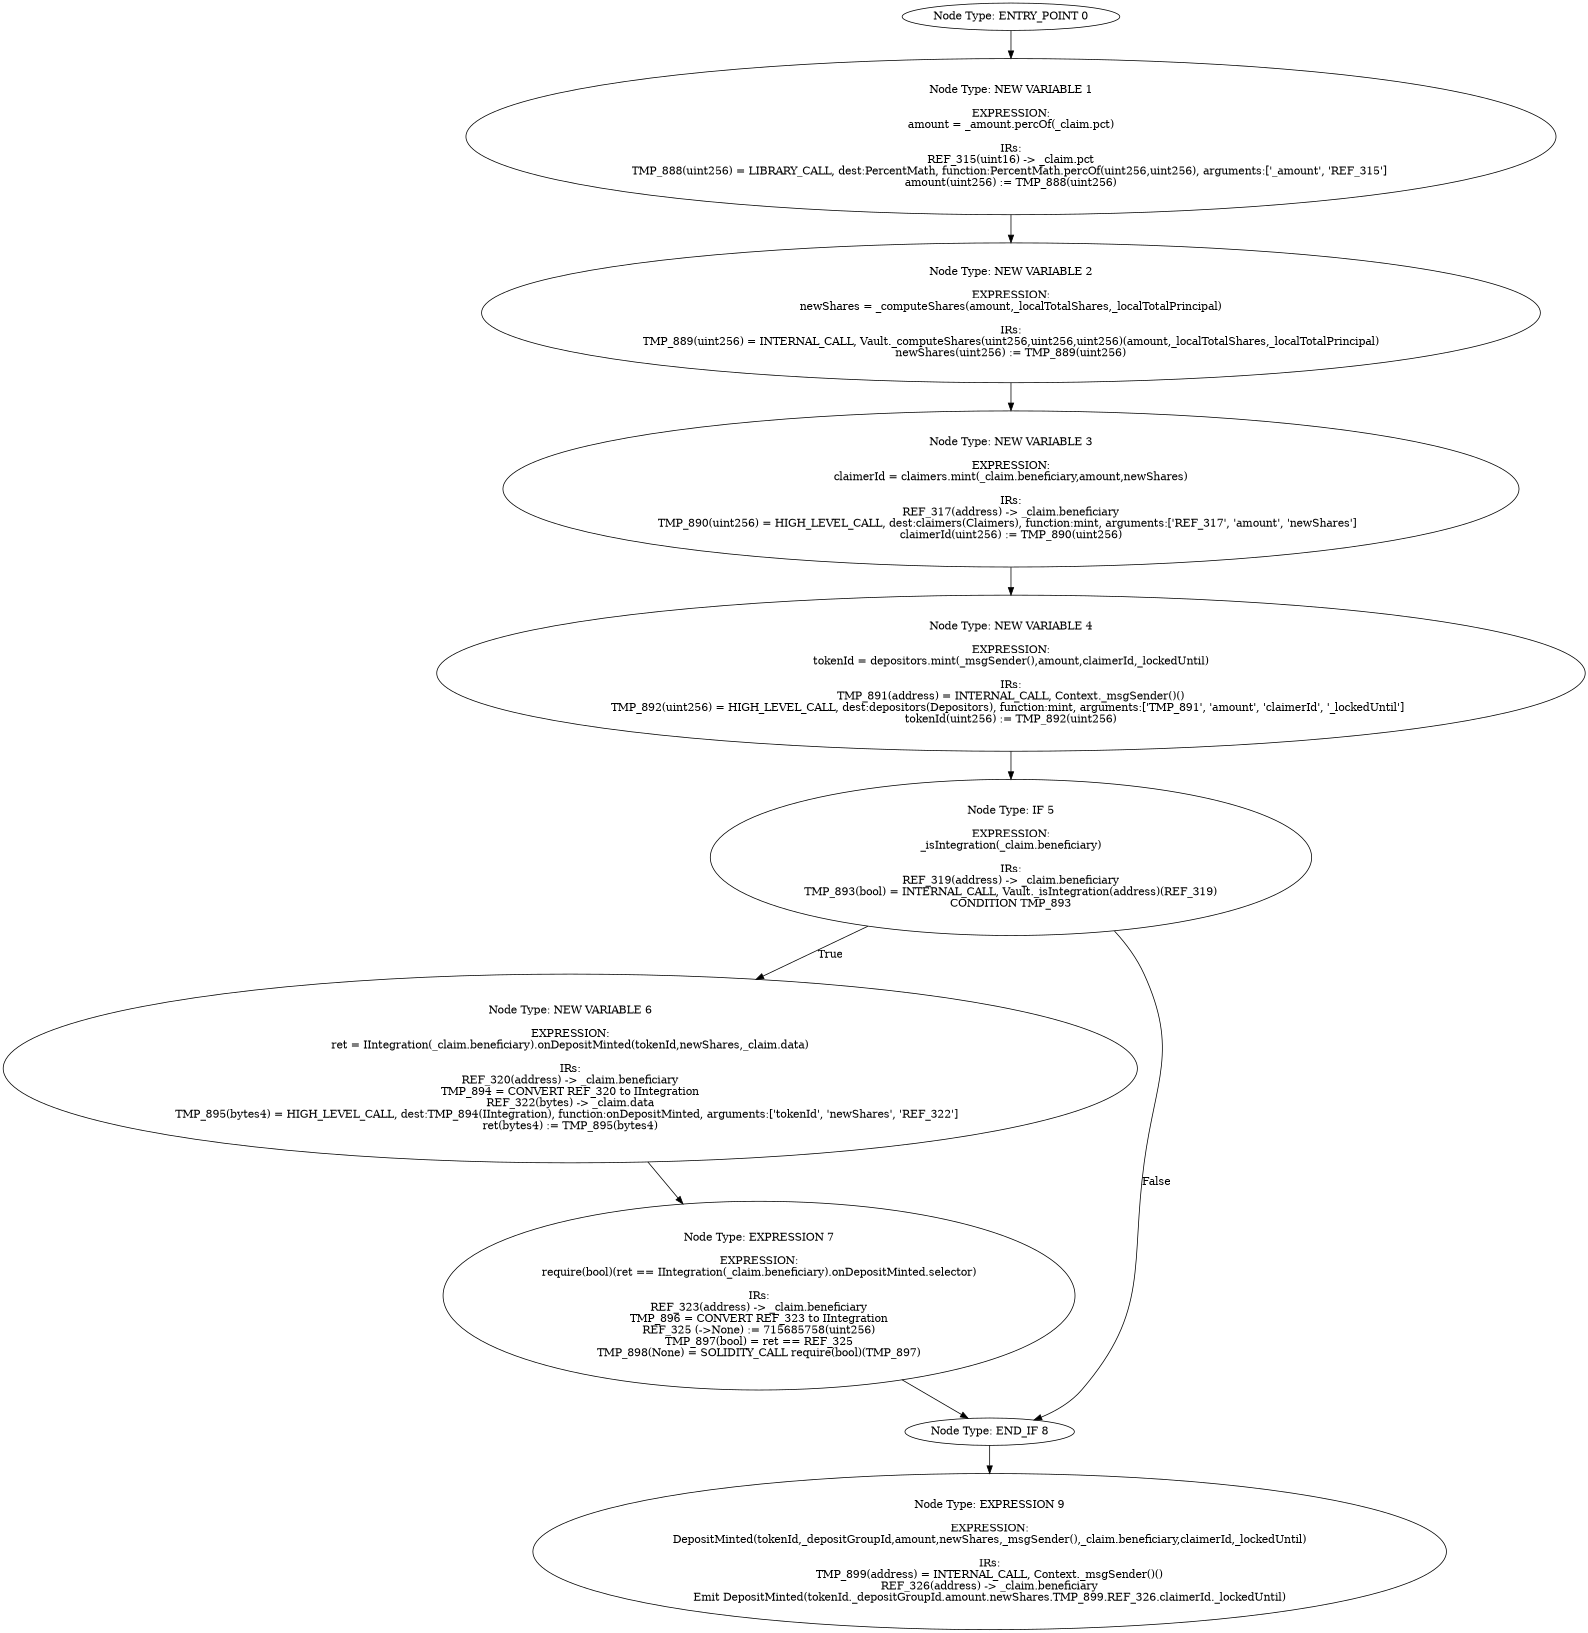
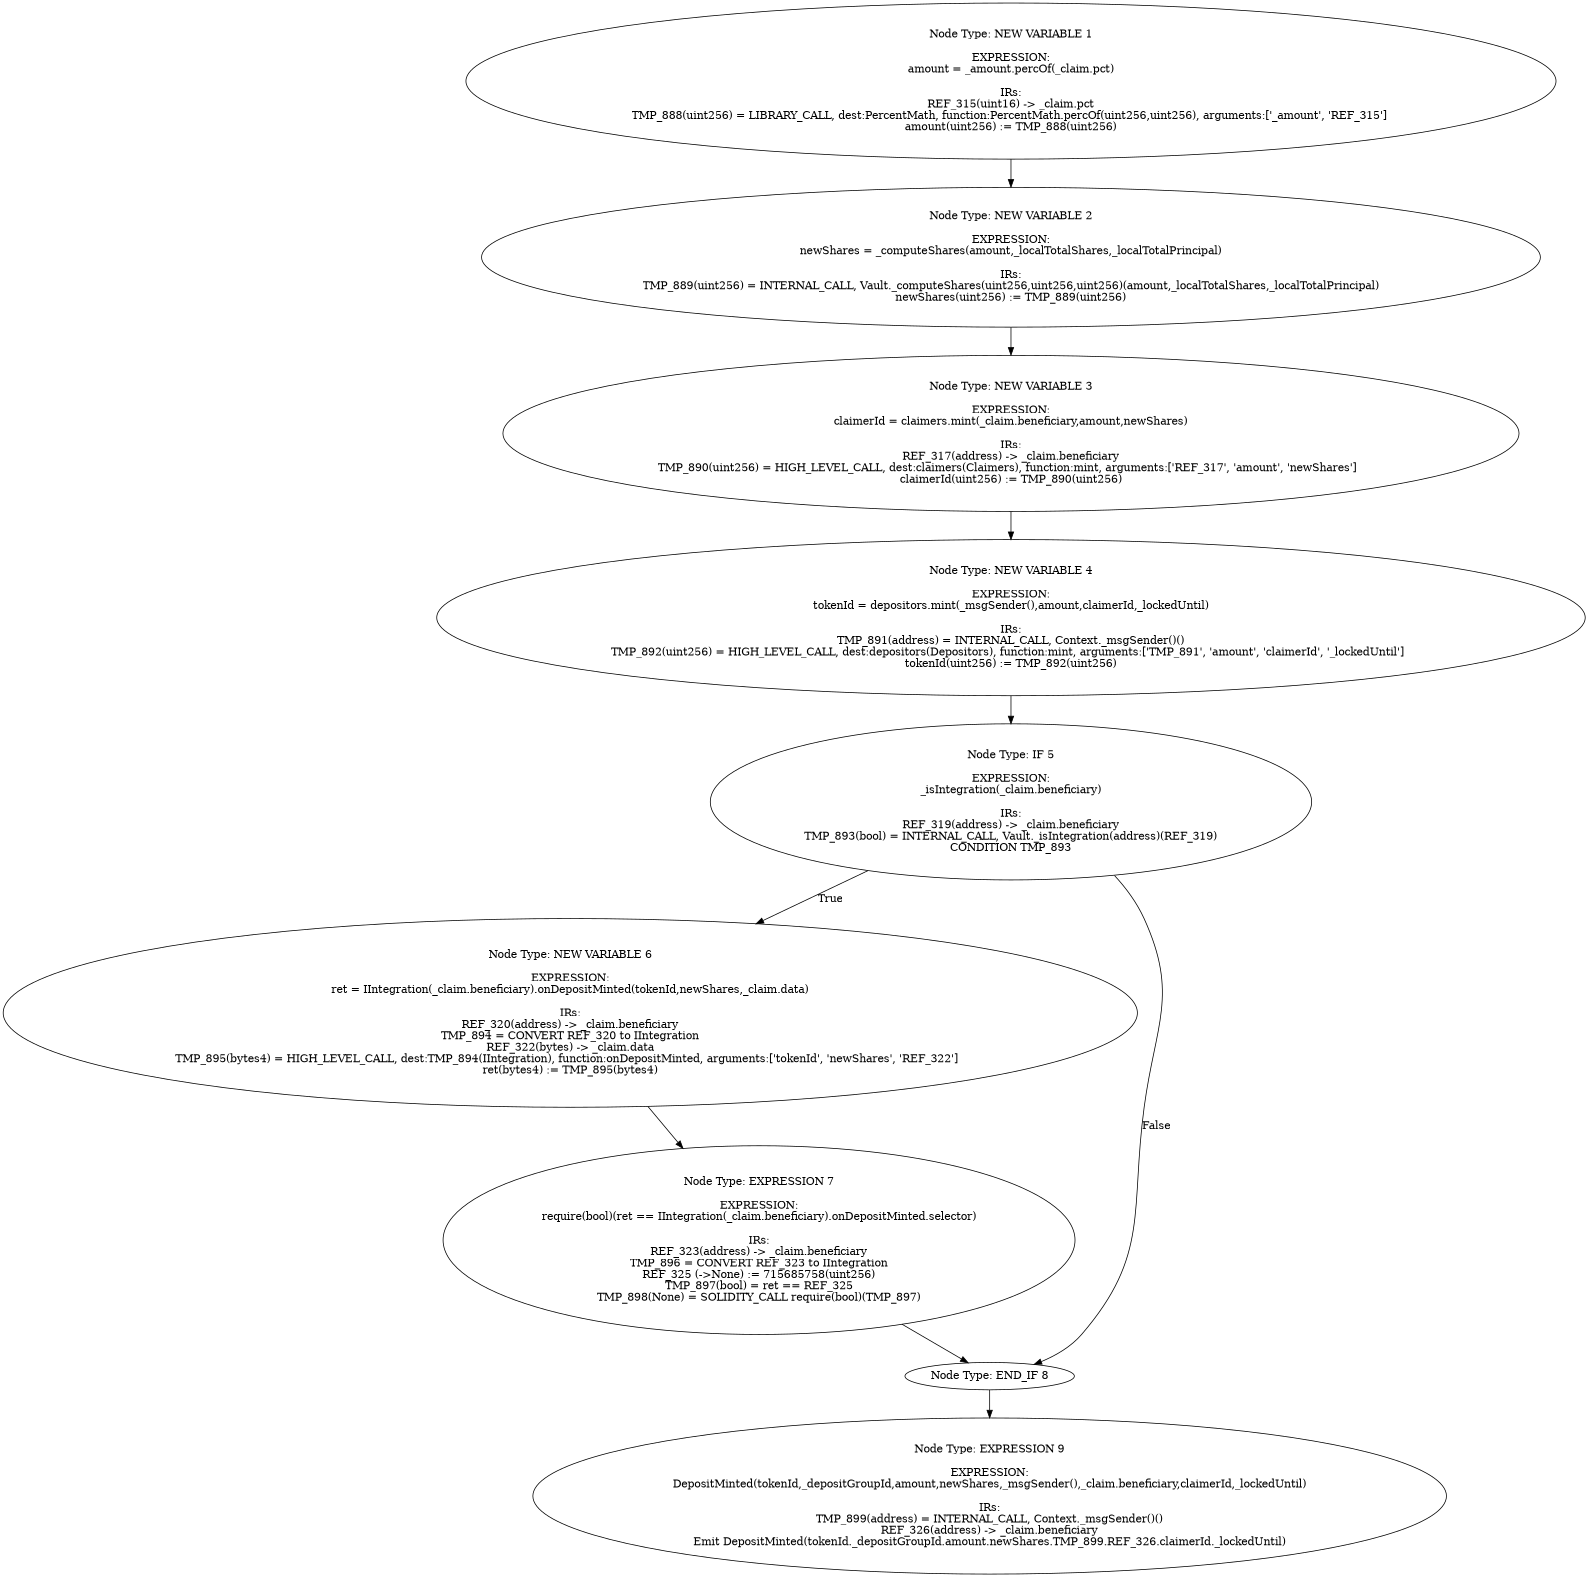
(1011, 17) -> none
